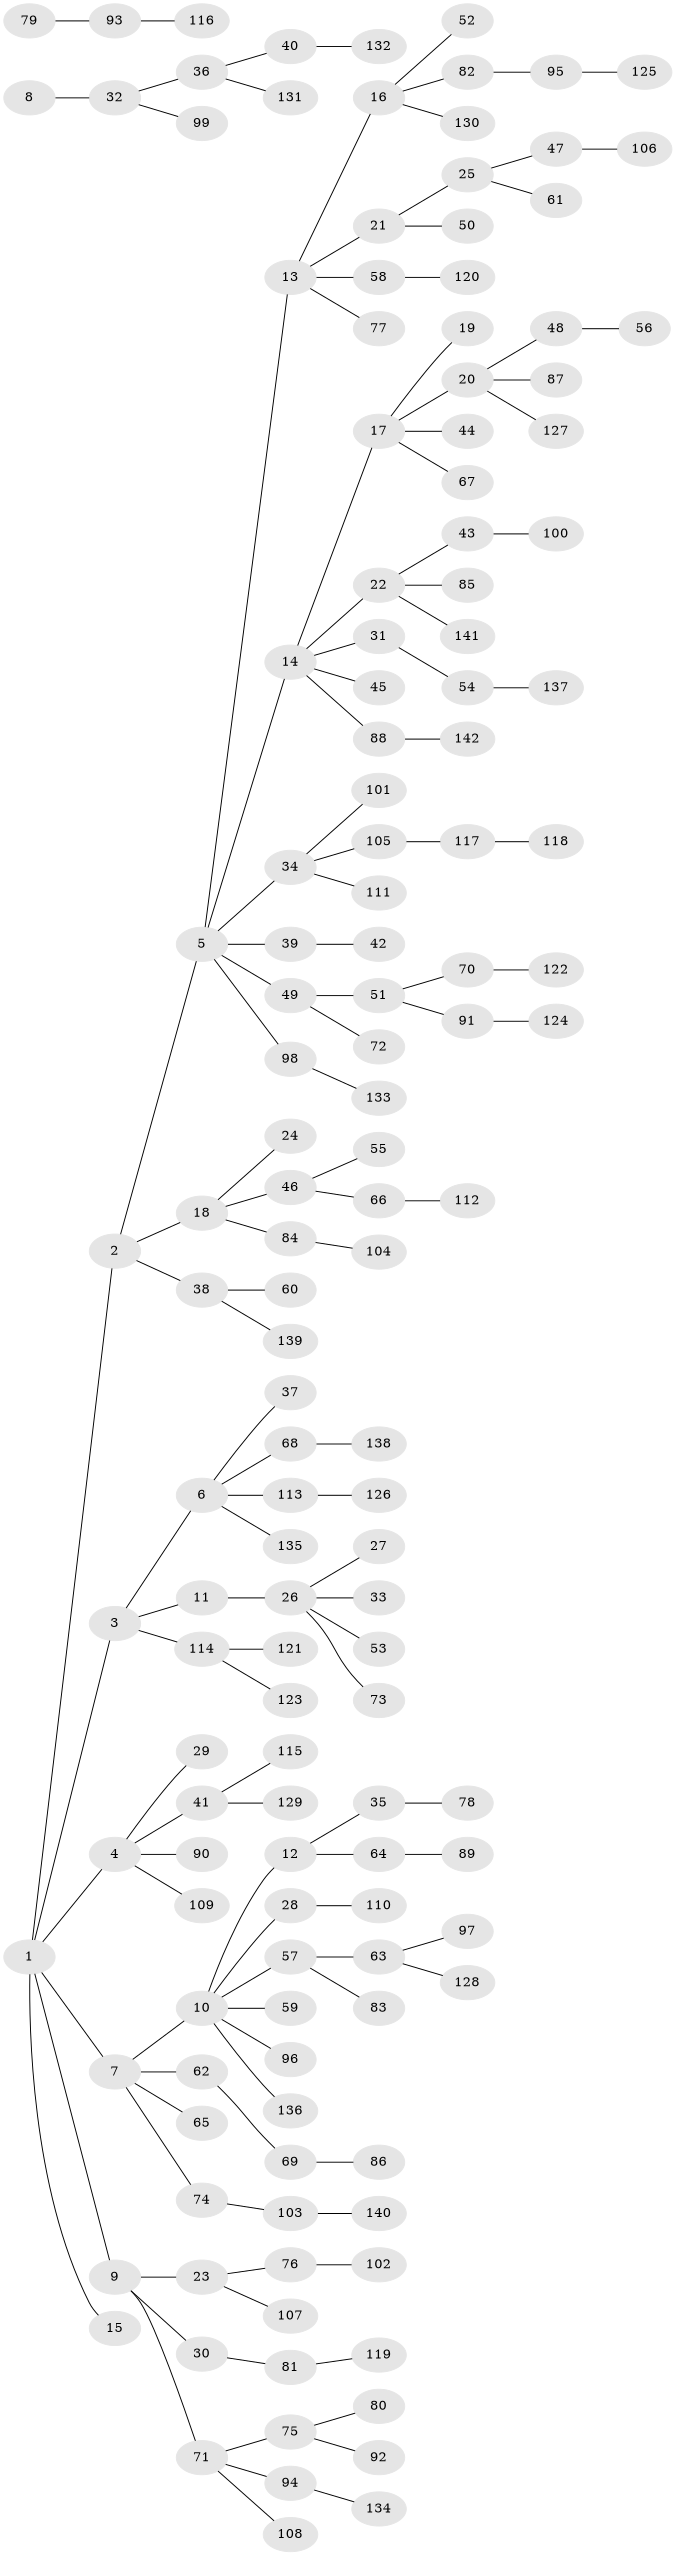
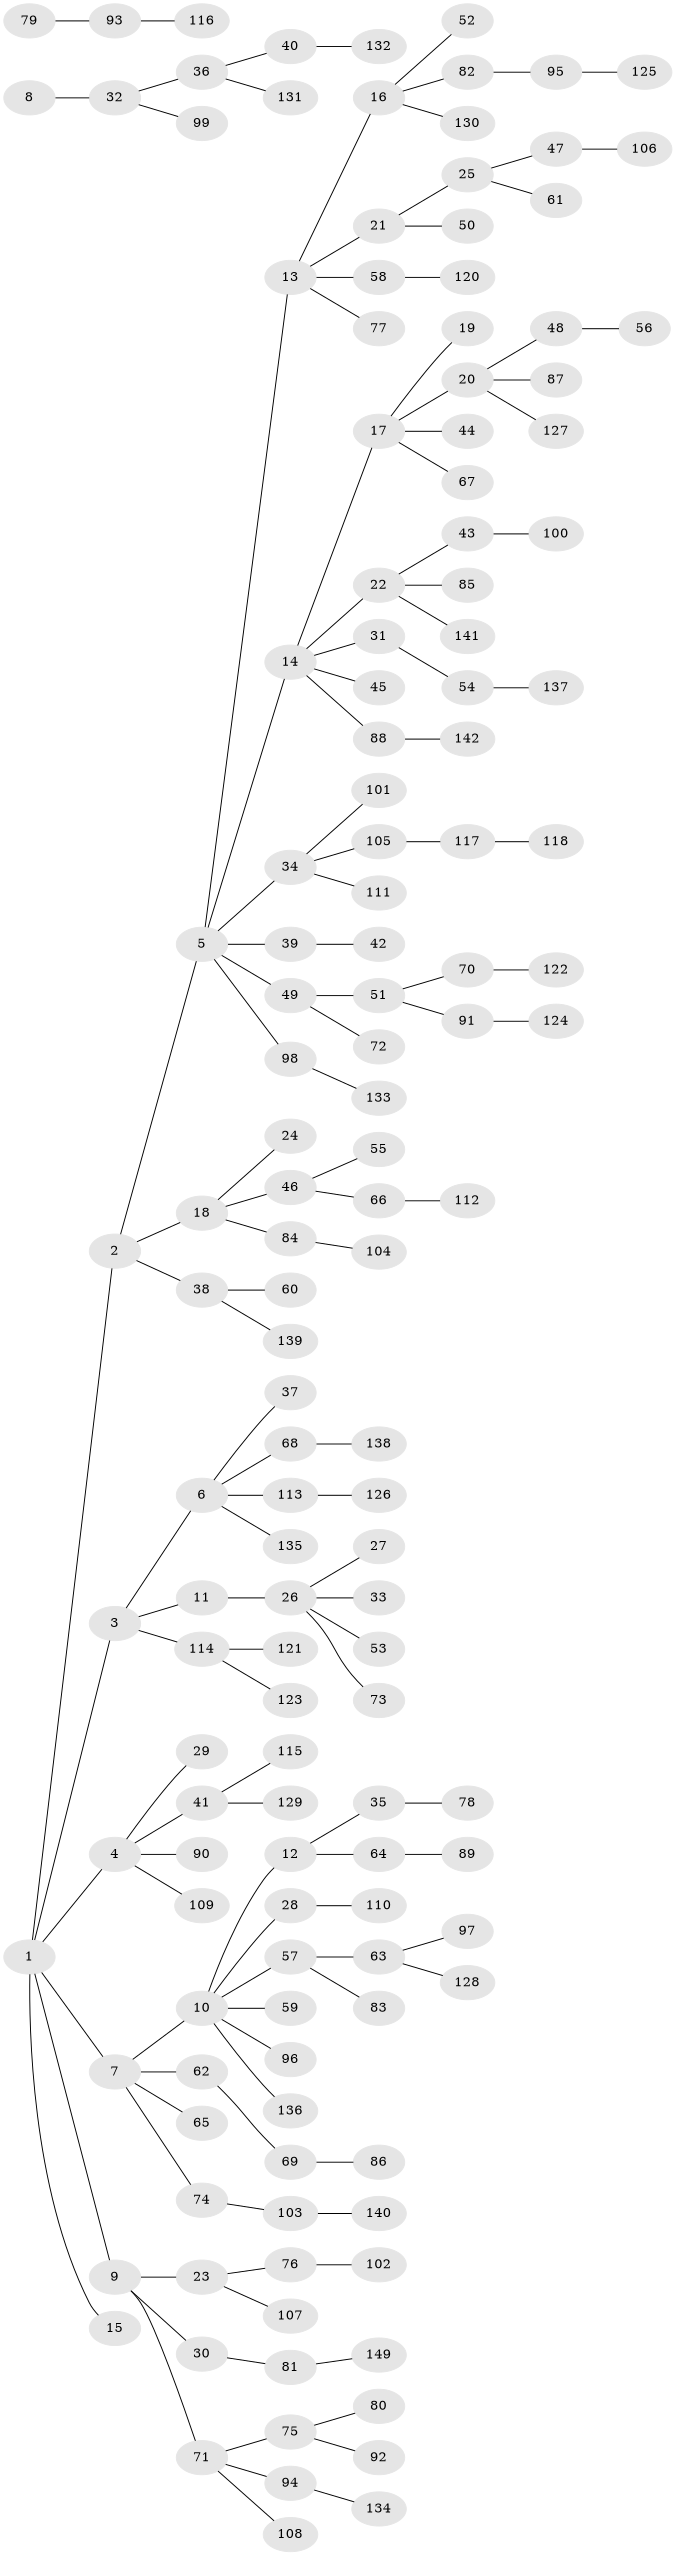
(379, 2355) -> (379, 2355)
